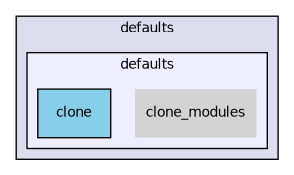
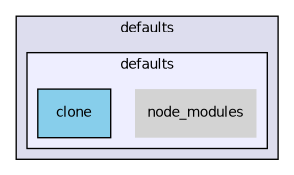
(196, 113) -> (196, 113)
